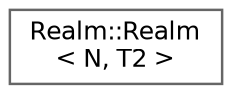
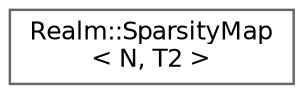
(116, 47) -> (152, 47)
